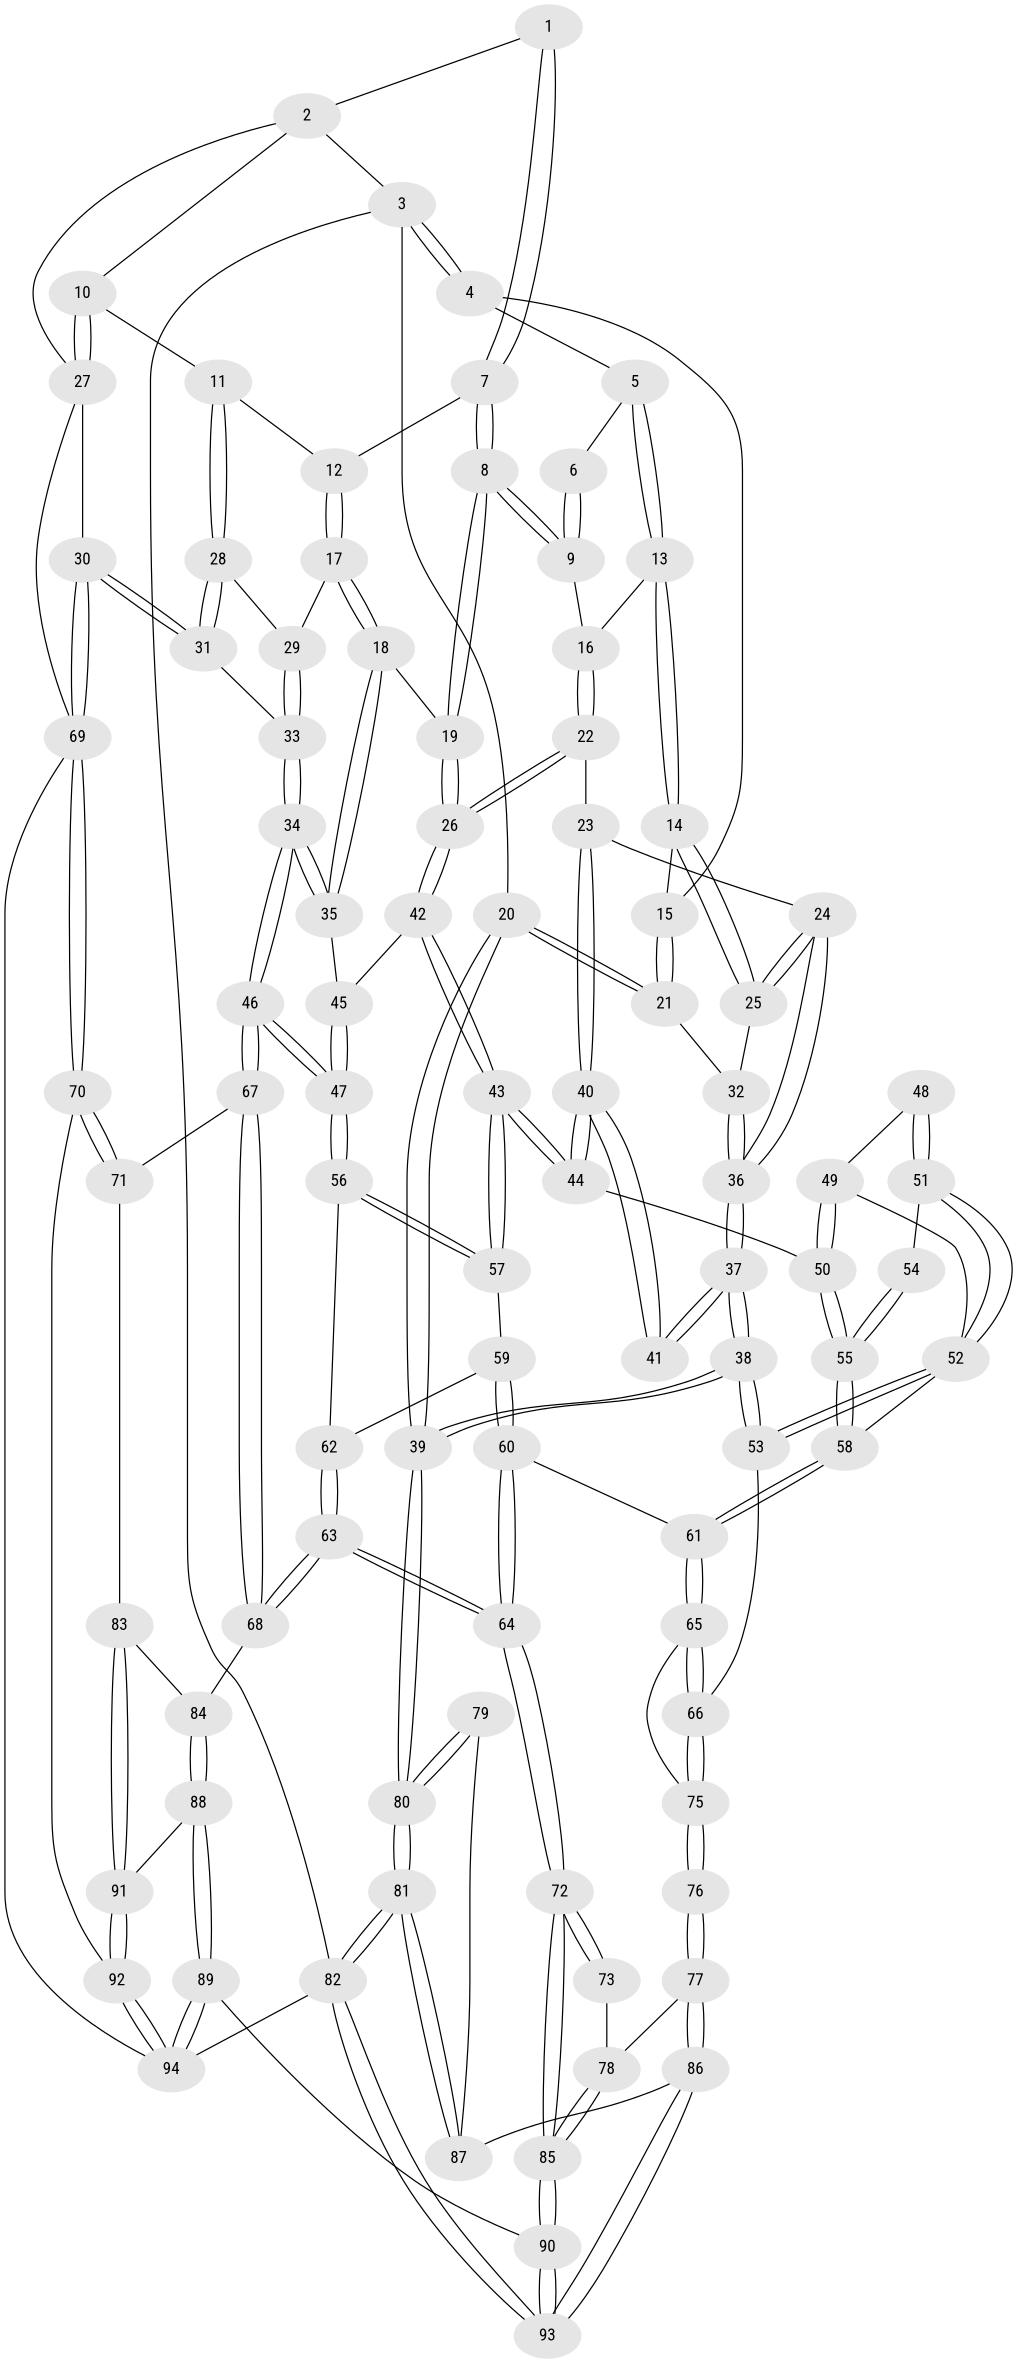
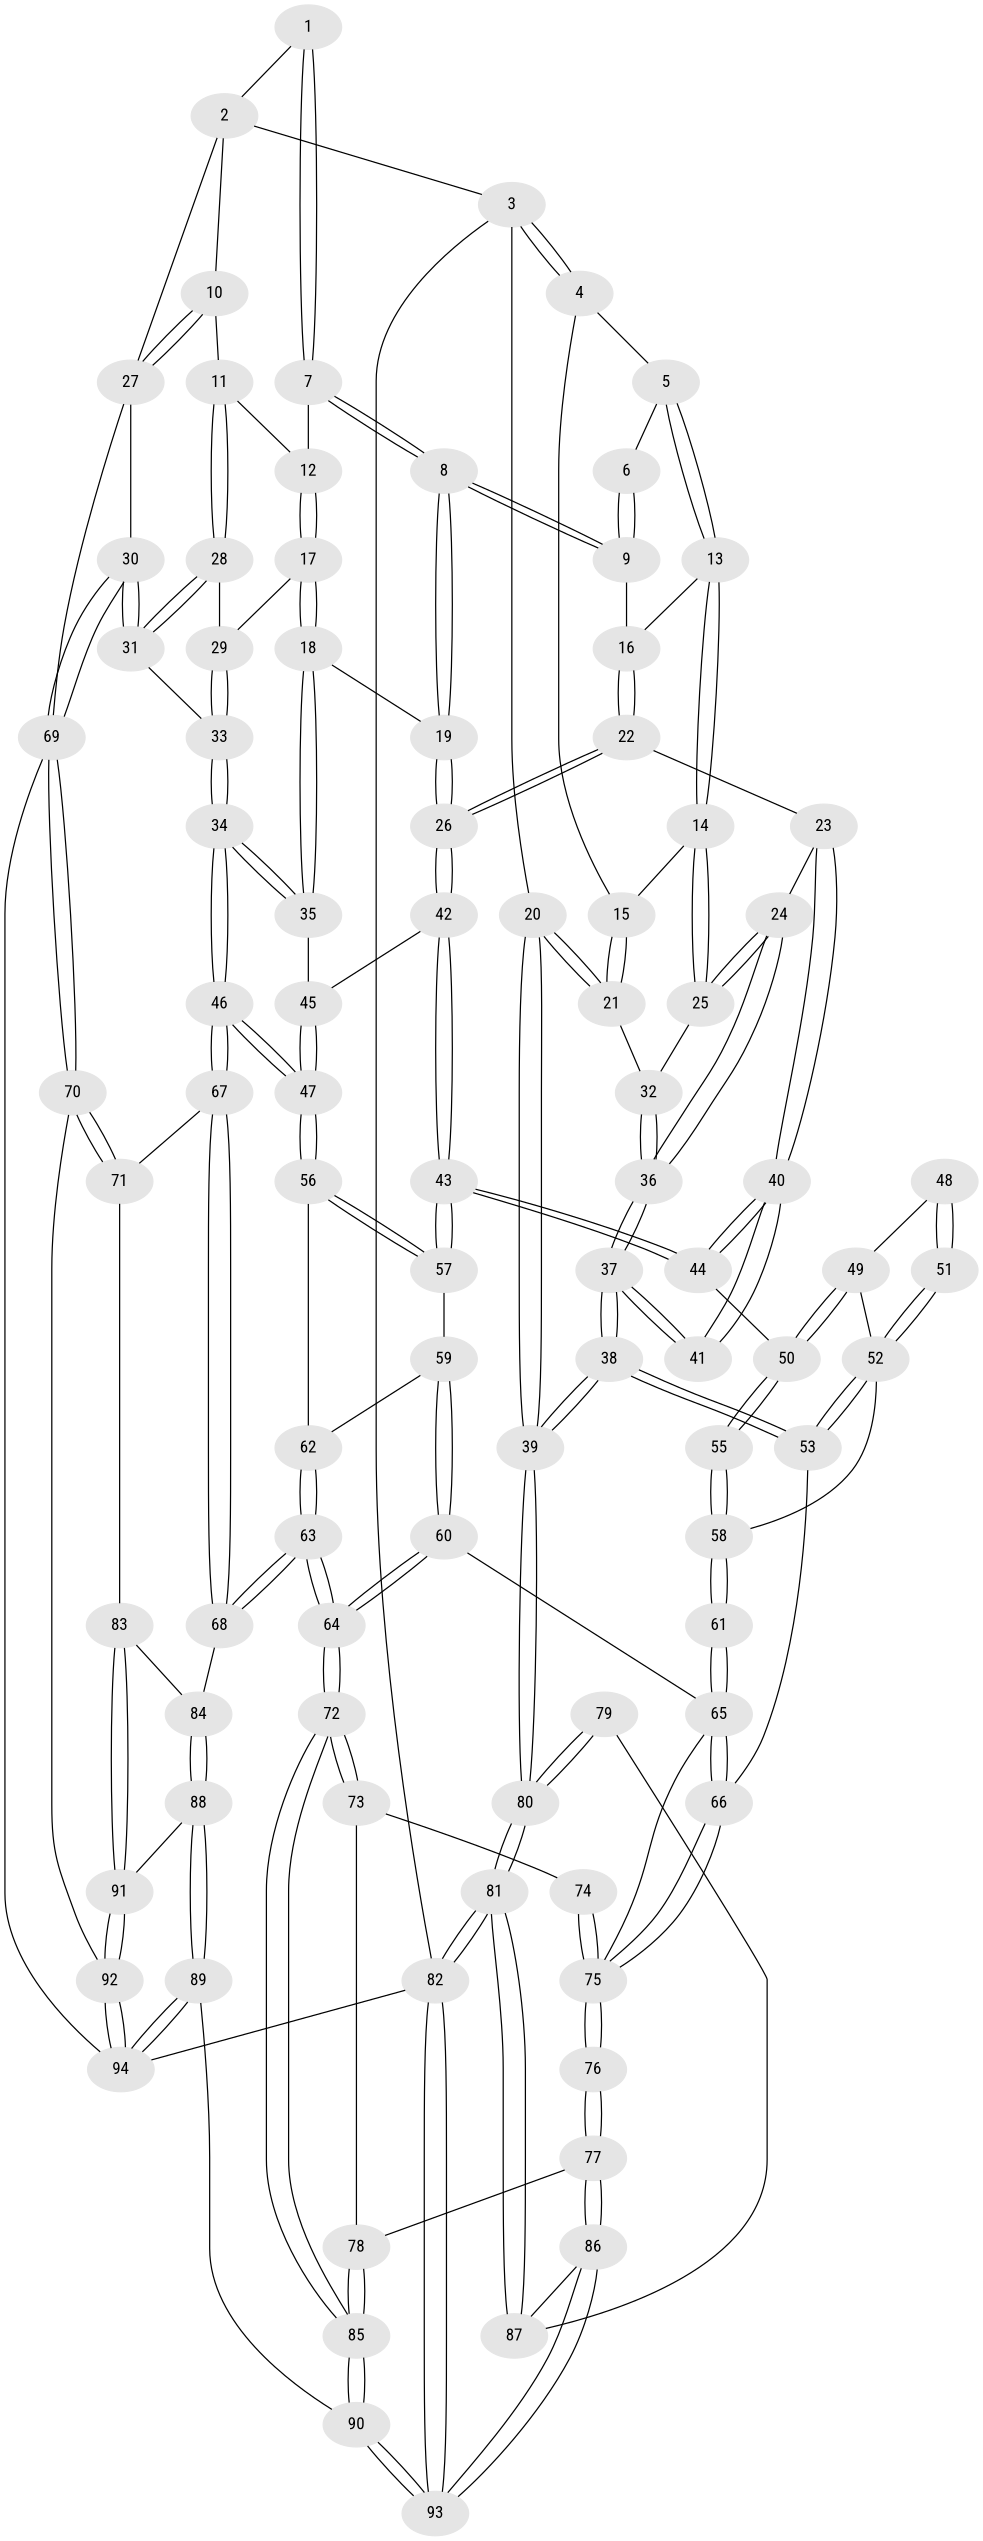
(911, 1270) -> none
(601, 1492) -> (582, 1626)
none -> (583, 1892)
